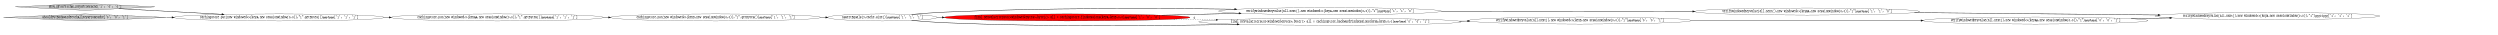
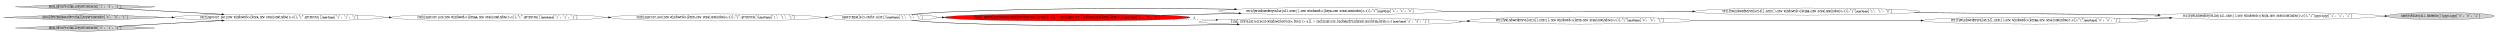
none -> (2441, 16)
none -> (85, 28)
